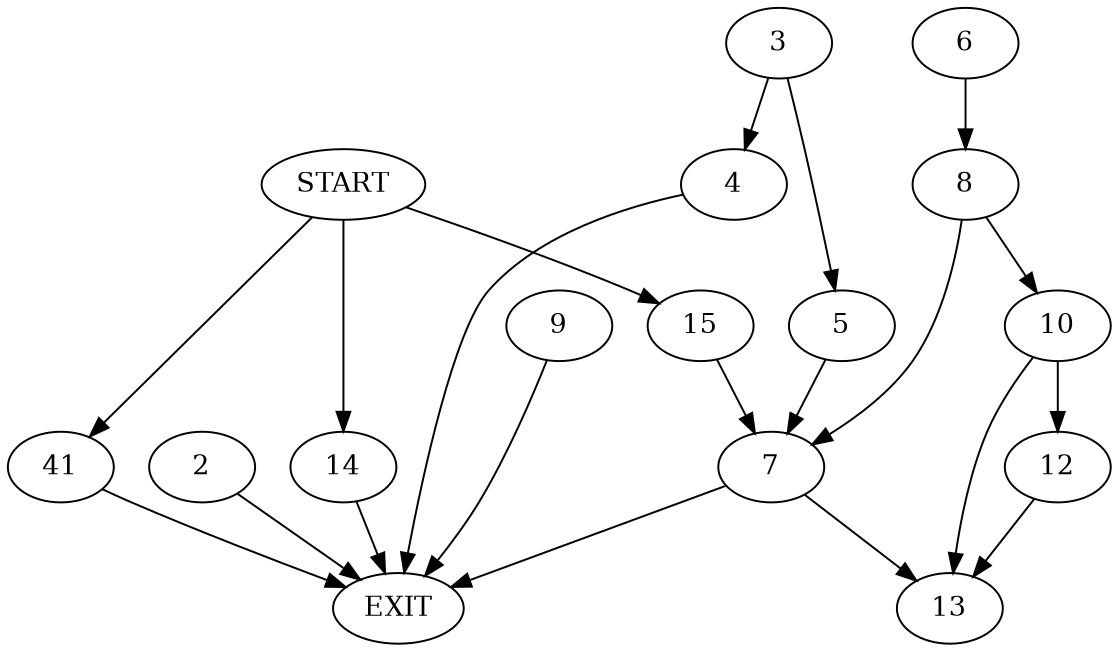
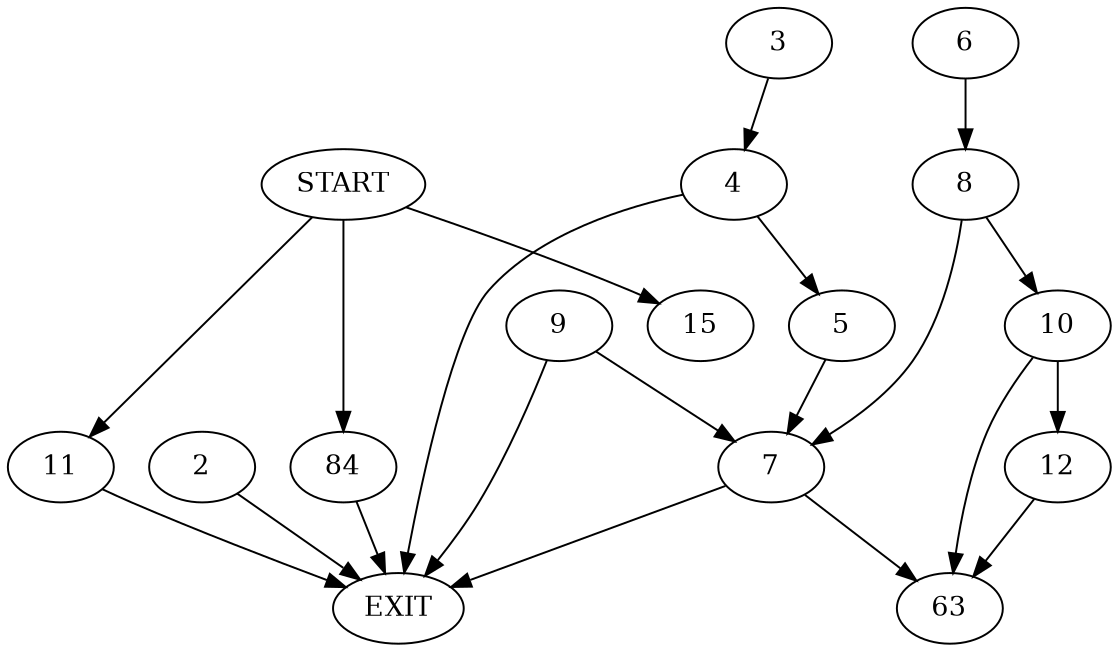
(810, 174) -> (782, 247)
(731, 388) -> (657, 391)
(61, 467) -> (61, 467)
(343, 467) -> (343, 467)
(950, 608) -> (950, 608)
